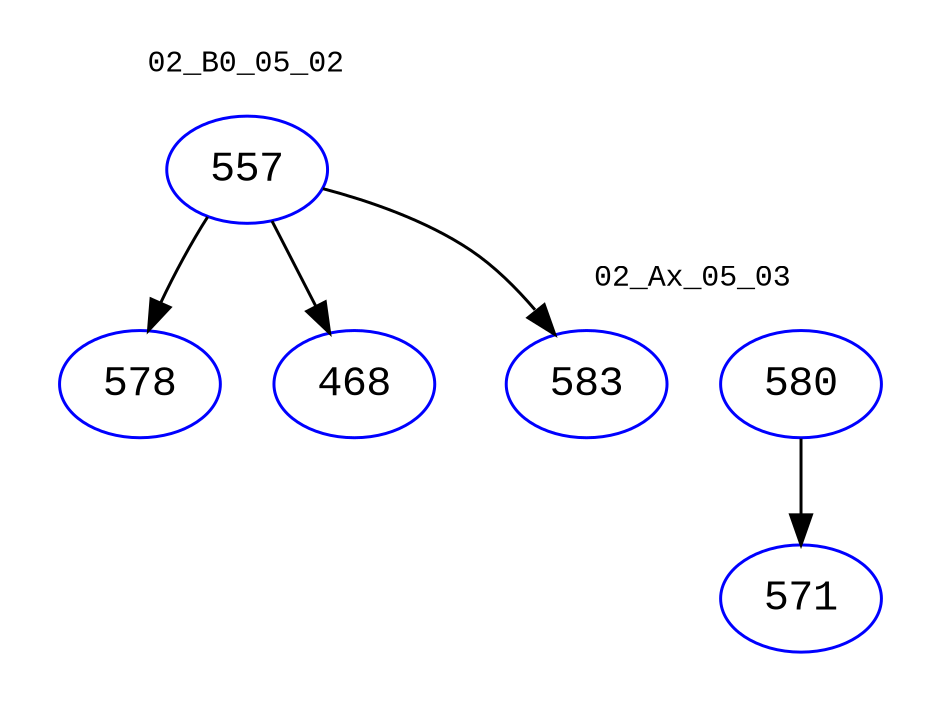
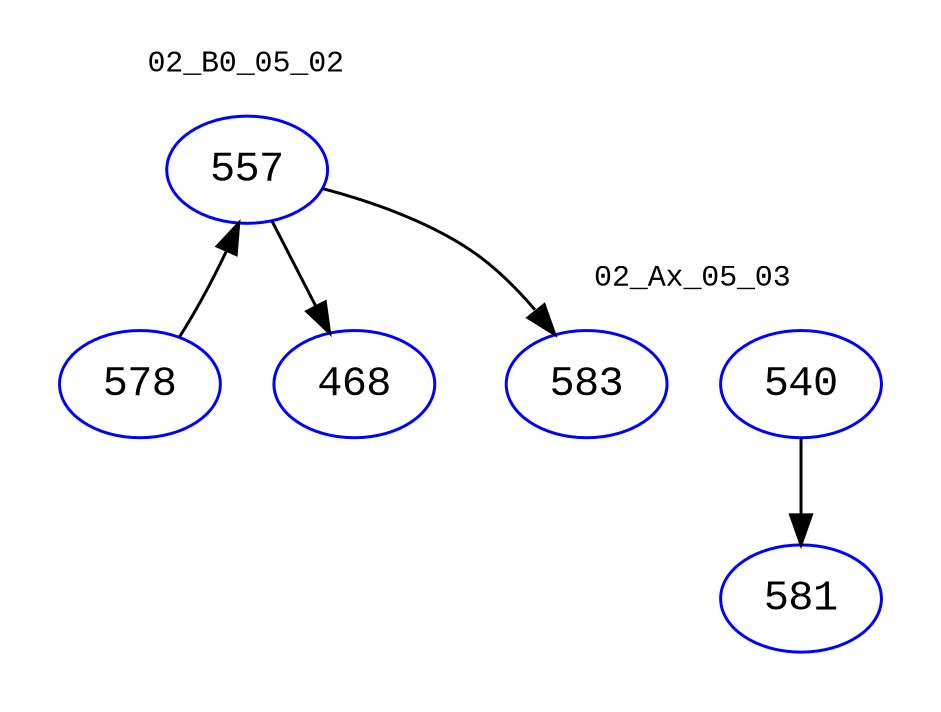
(183, 259) -> (204, 295)
(801, 384) -> (801, 384)
(801, 599) -> (801, 599)
